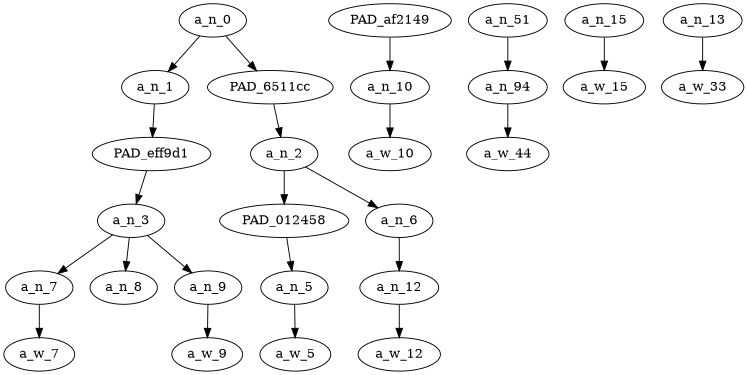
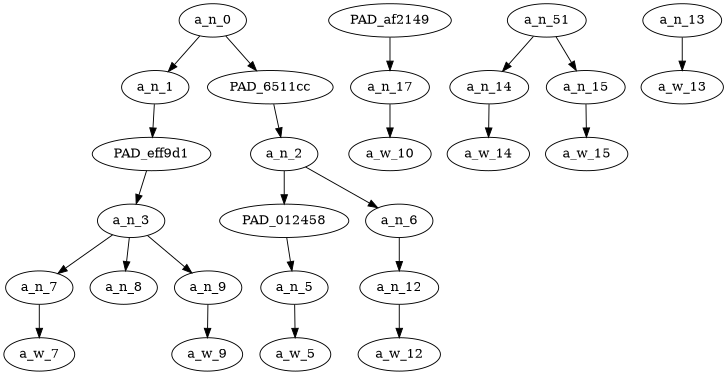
none -> (564, 50)
(390, 87) -> (390, 87)
(508, 87) -> (489, 87)
(703, 87) -> (682, 87)
(508, 154) -> (488, 154)
